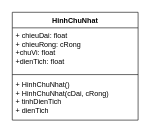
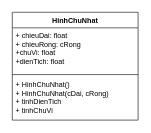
(44, 85) -> (44, 85)
